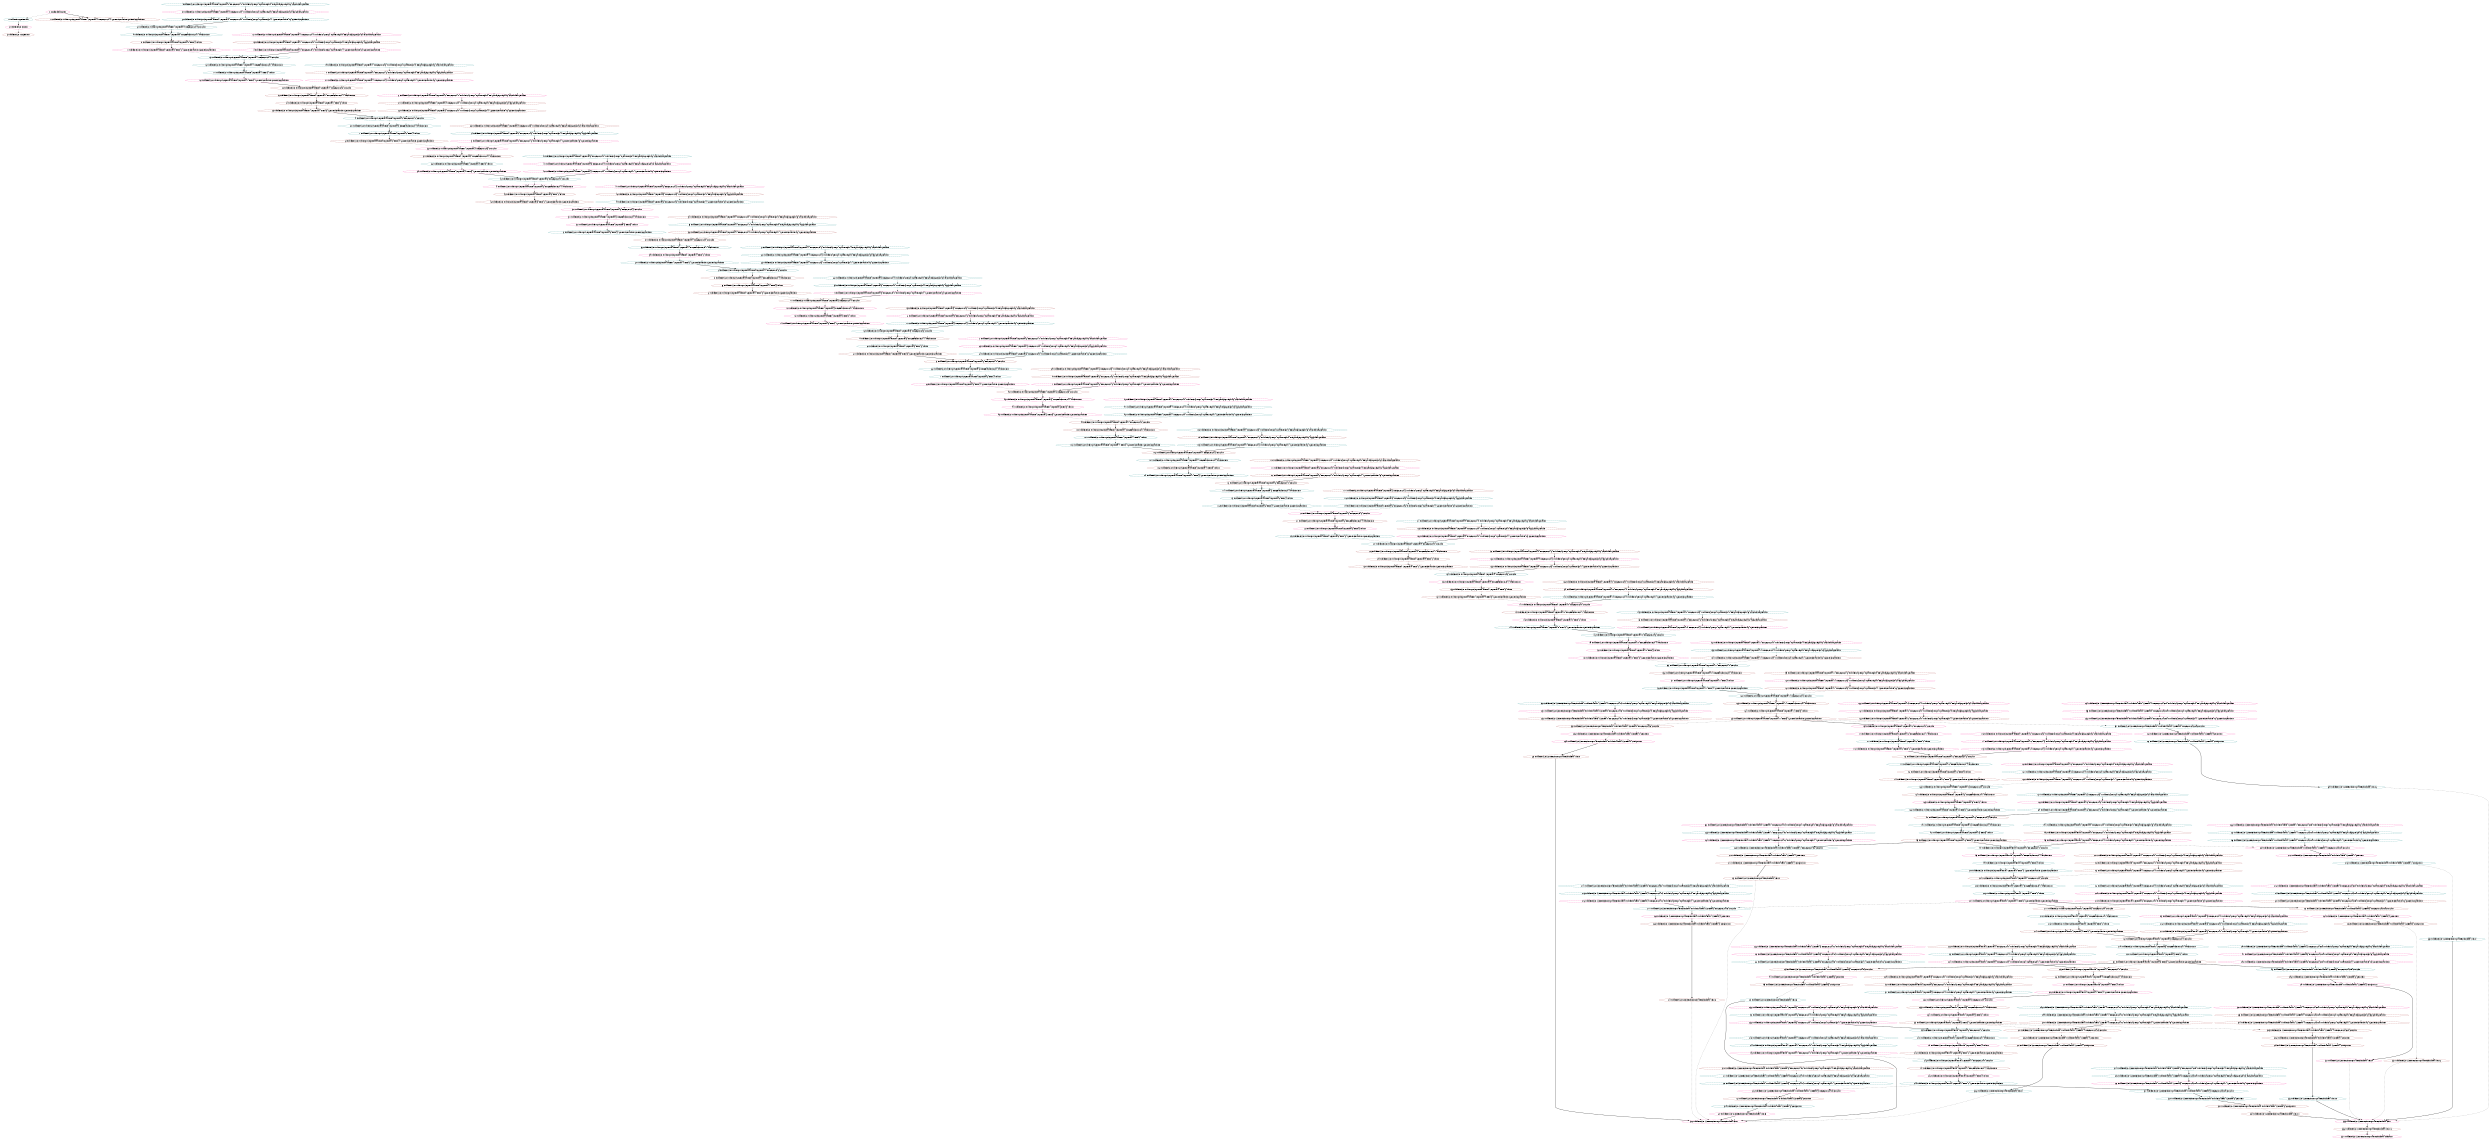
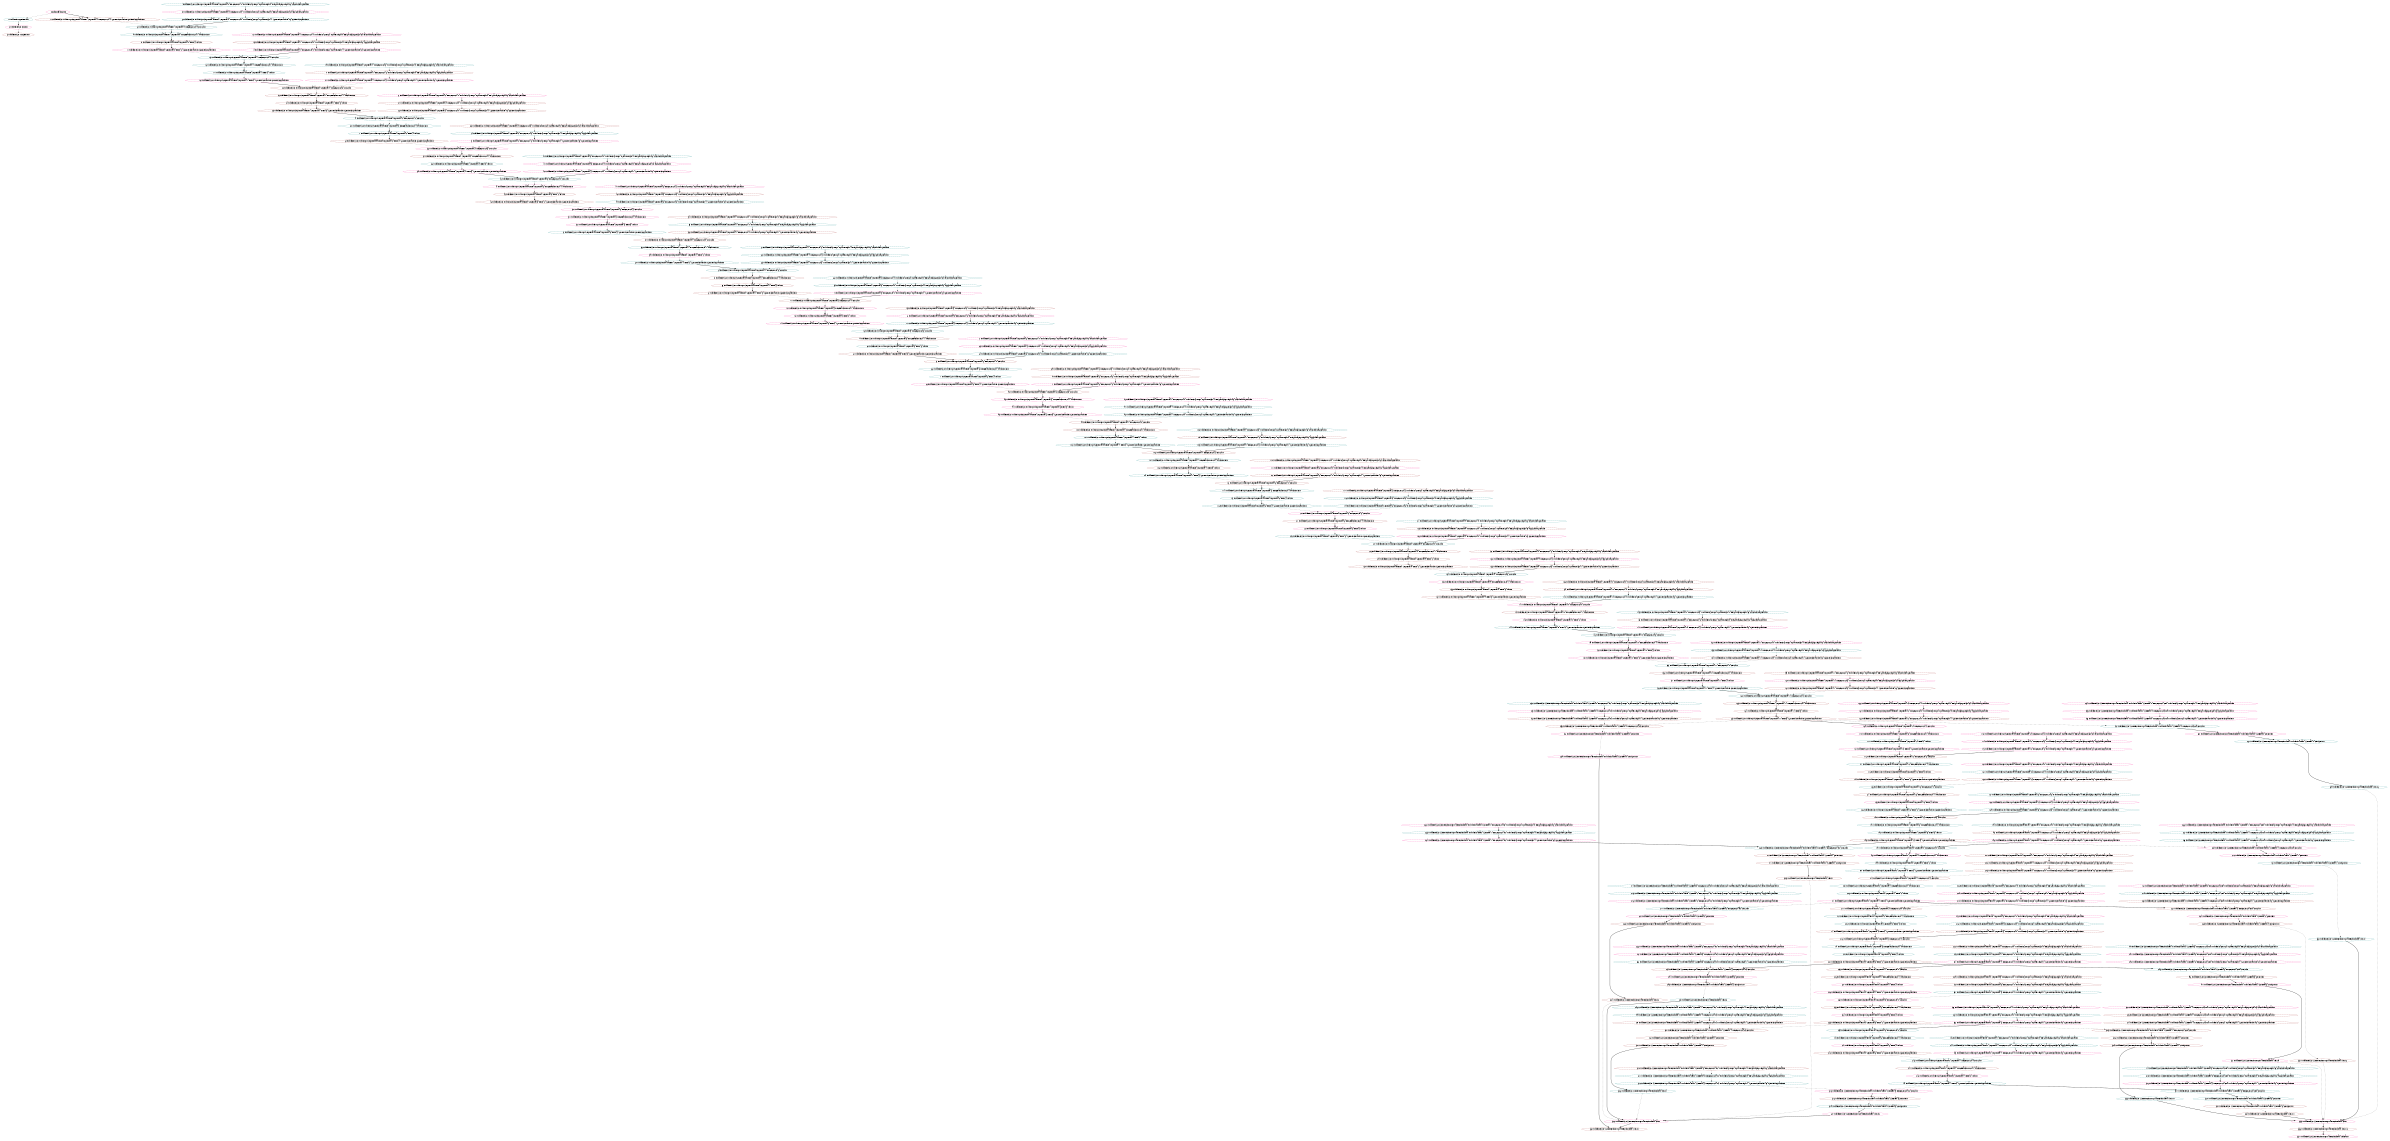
(1555, 1000) -> (1626, 1125)
